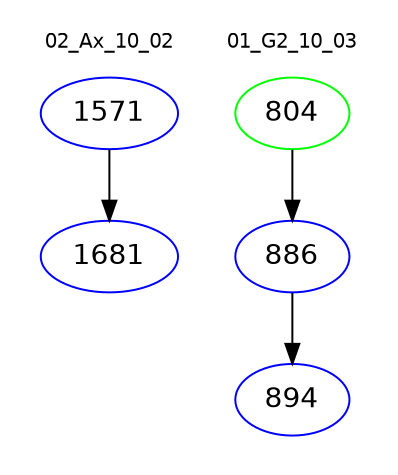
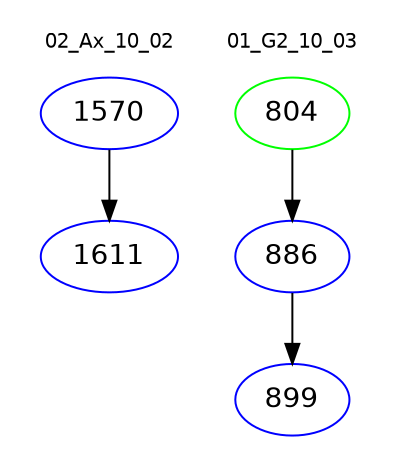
(109, 113) -> (109, 113)
(109, 257) -> (109, 257)
(292, 400) -> (292, 400)
